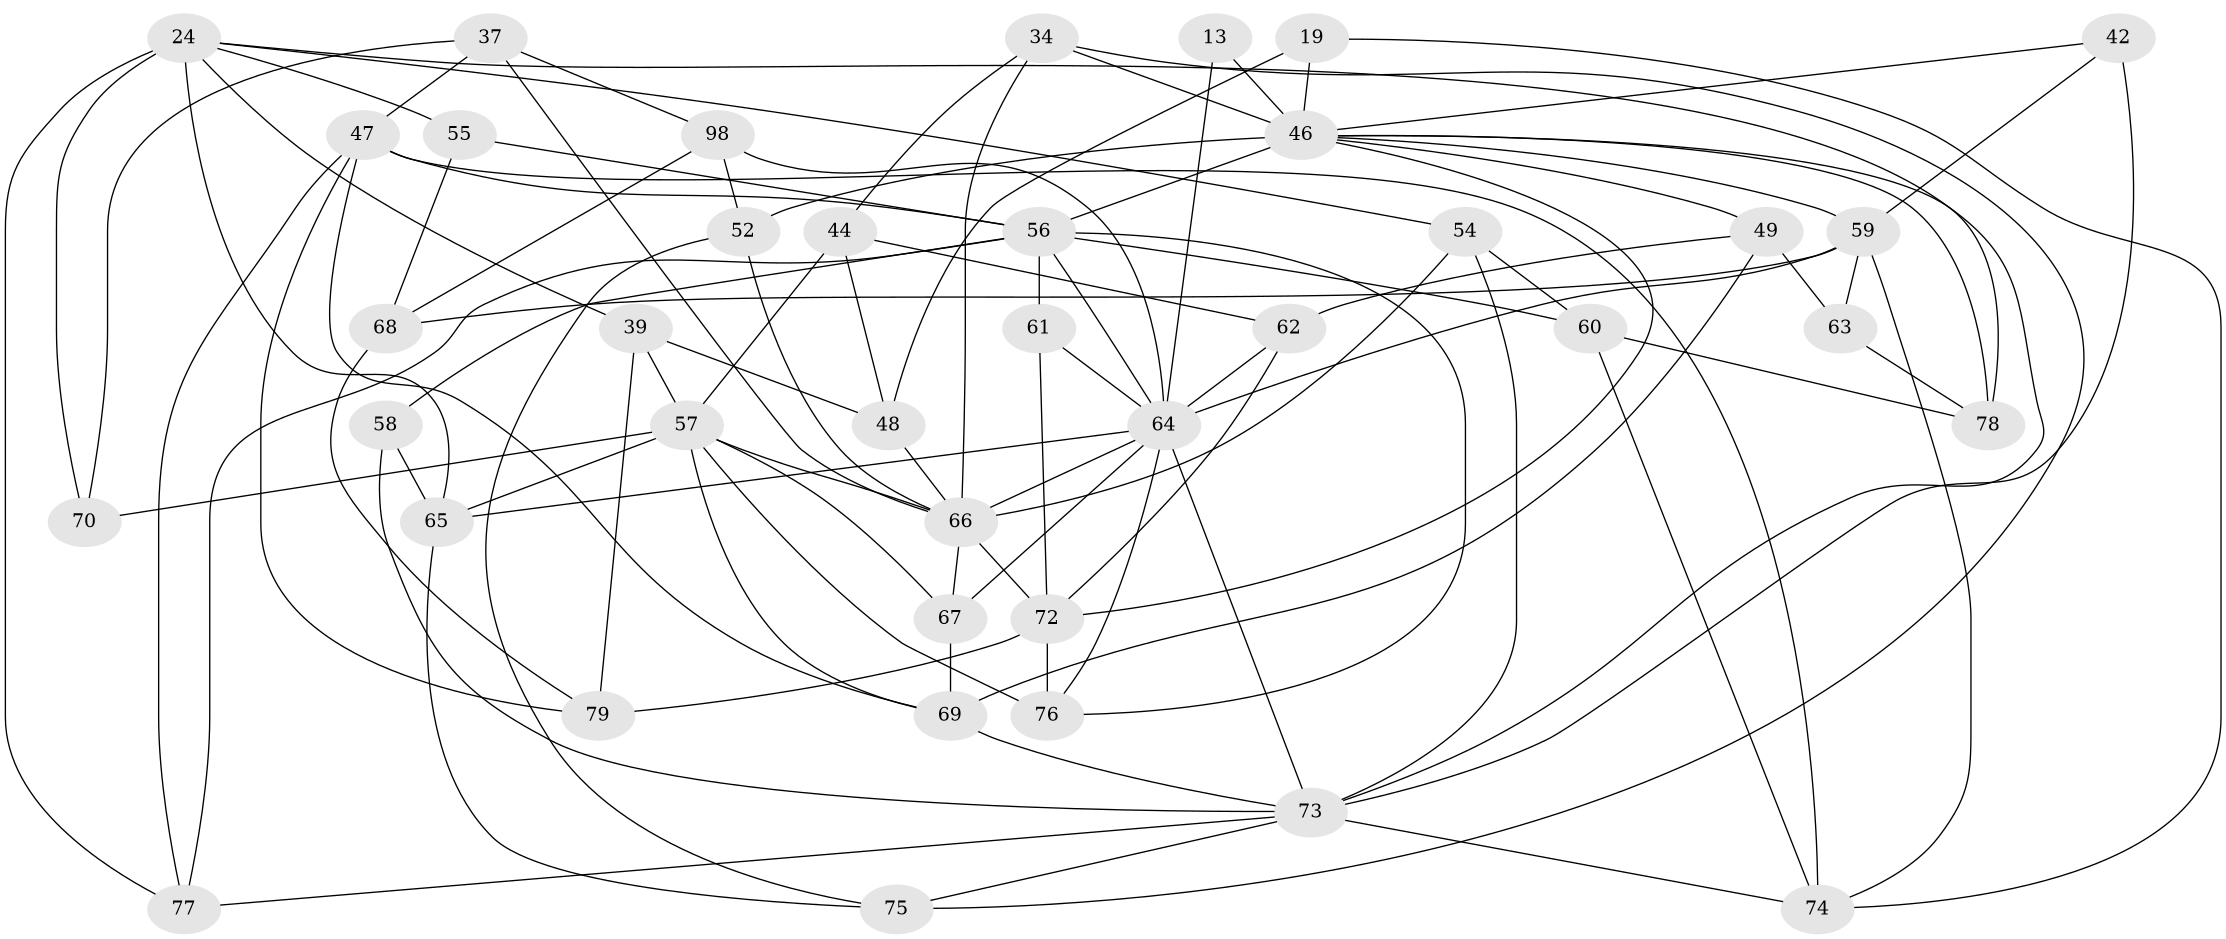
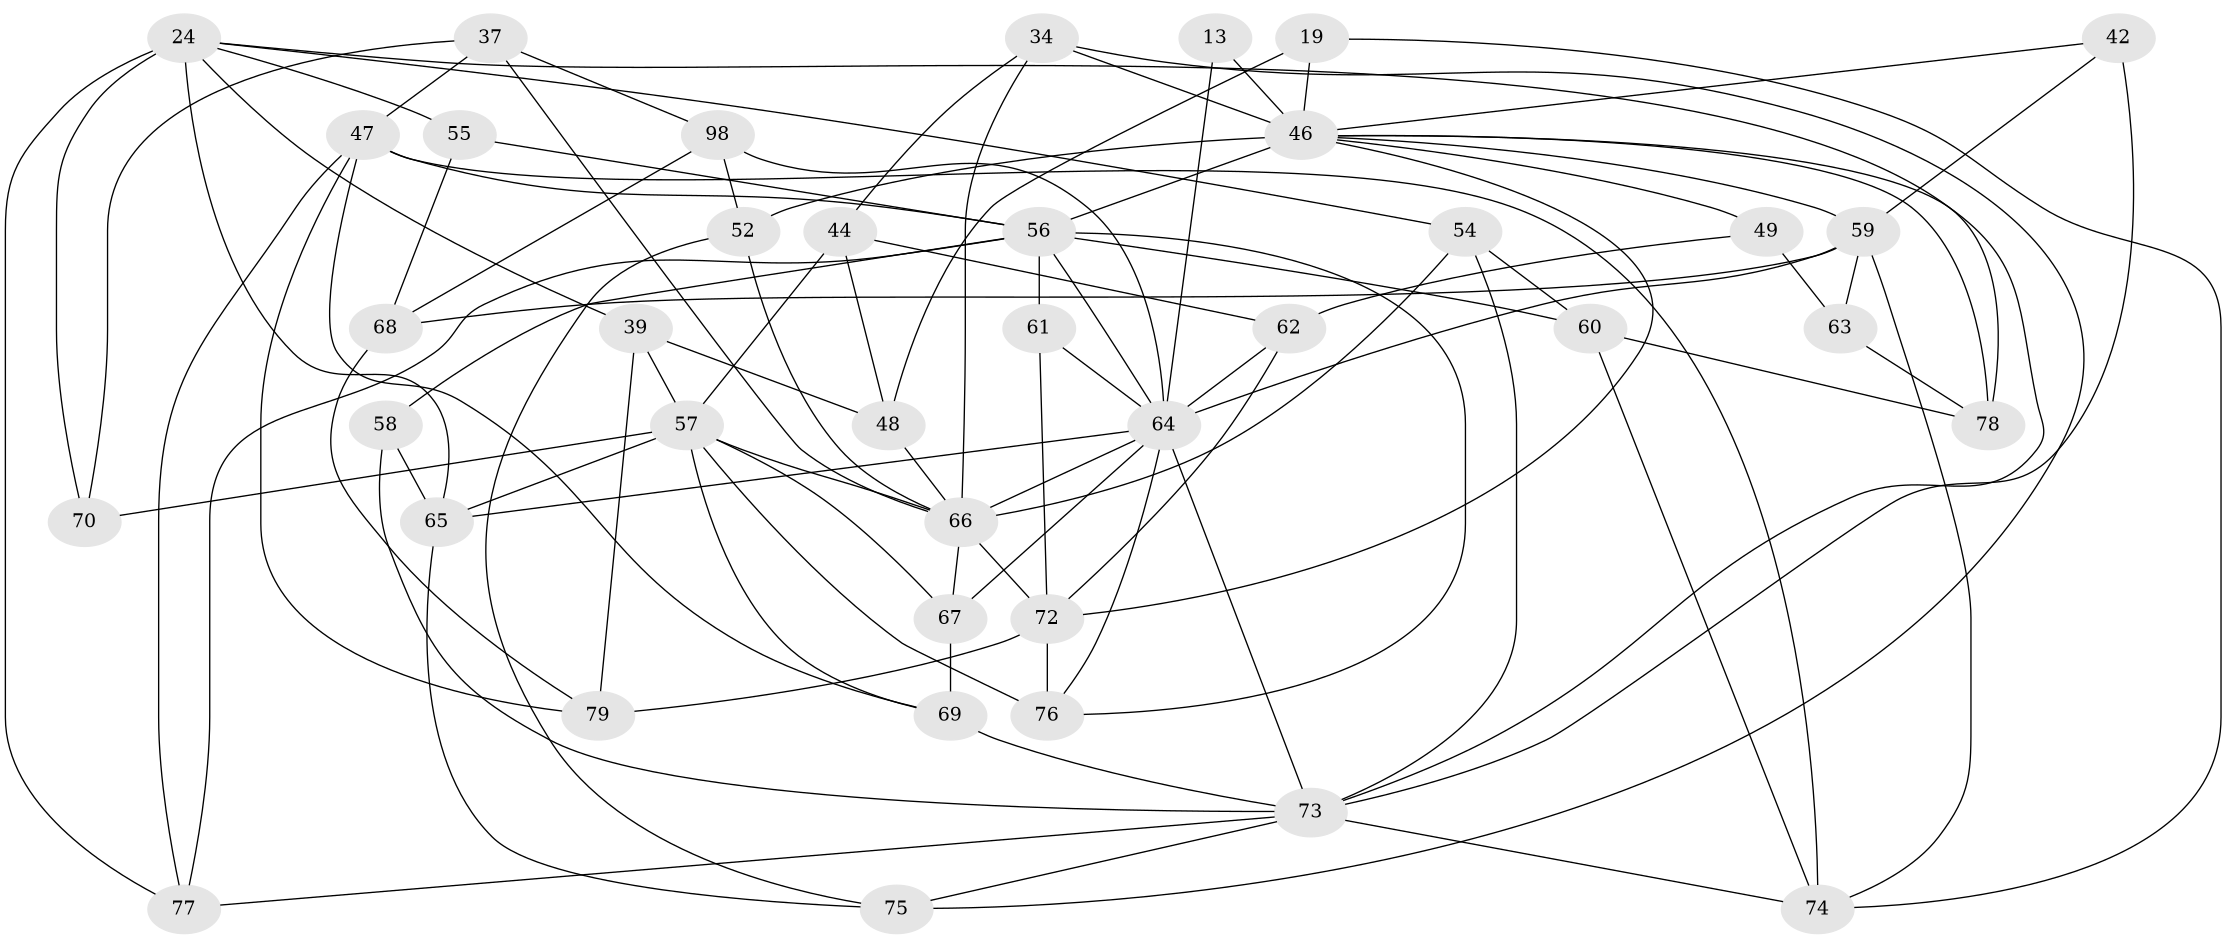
(1421, 567) -> none
